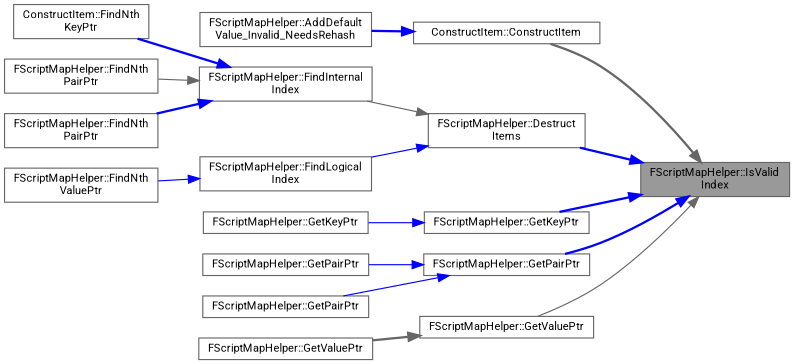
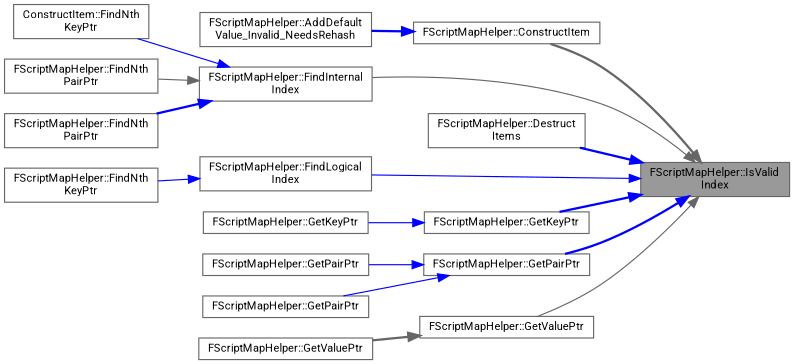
(507, 33) -> (507, 33)
(178, 51) -> (178, 51)
(392, 106) -> (537, 88)
(394, 153) -> (500, 177)
(81, 185) -> (81, 185)
